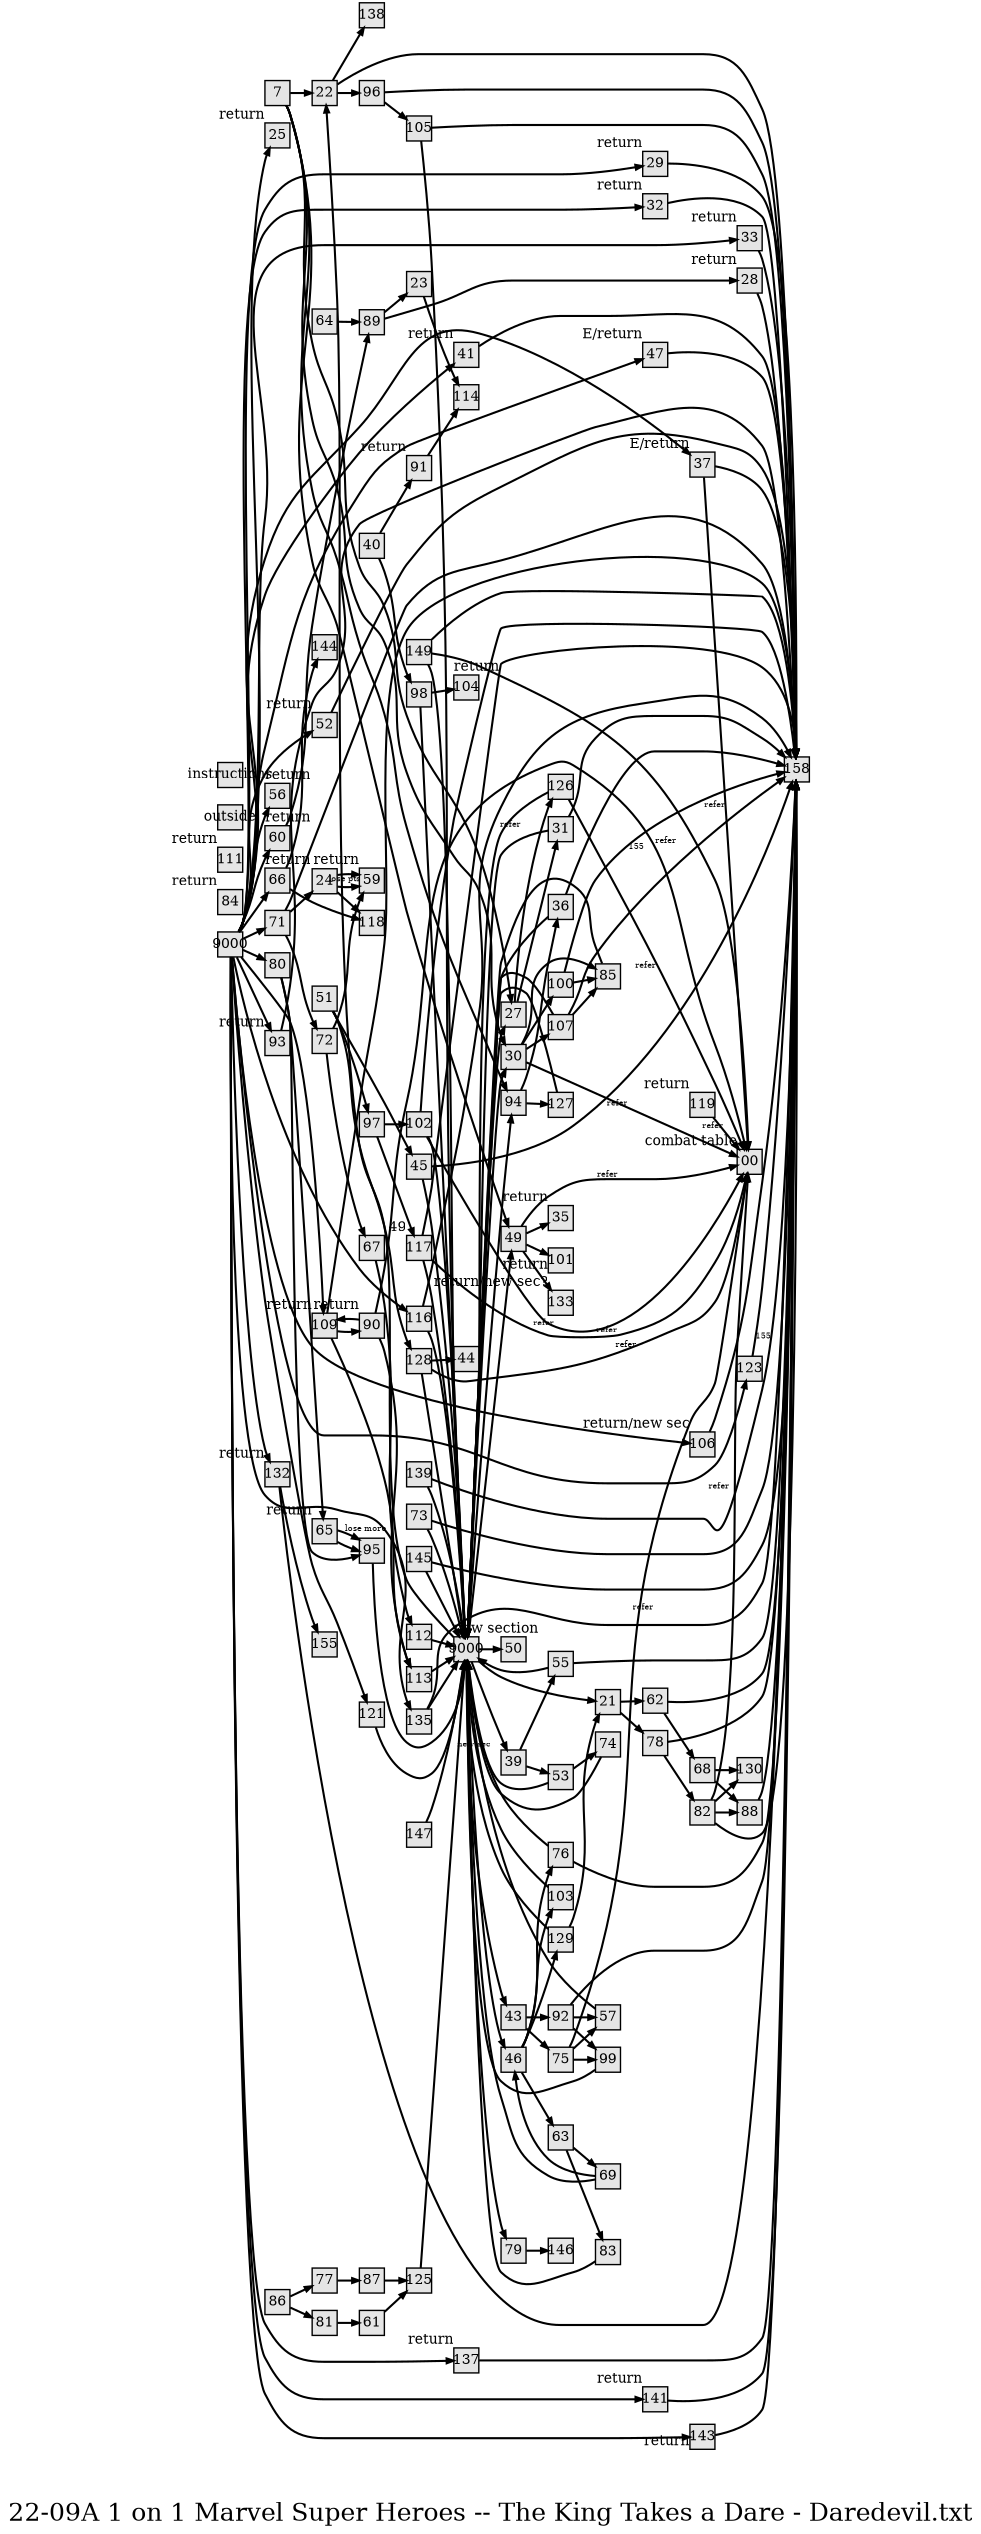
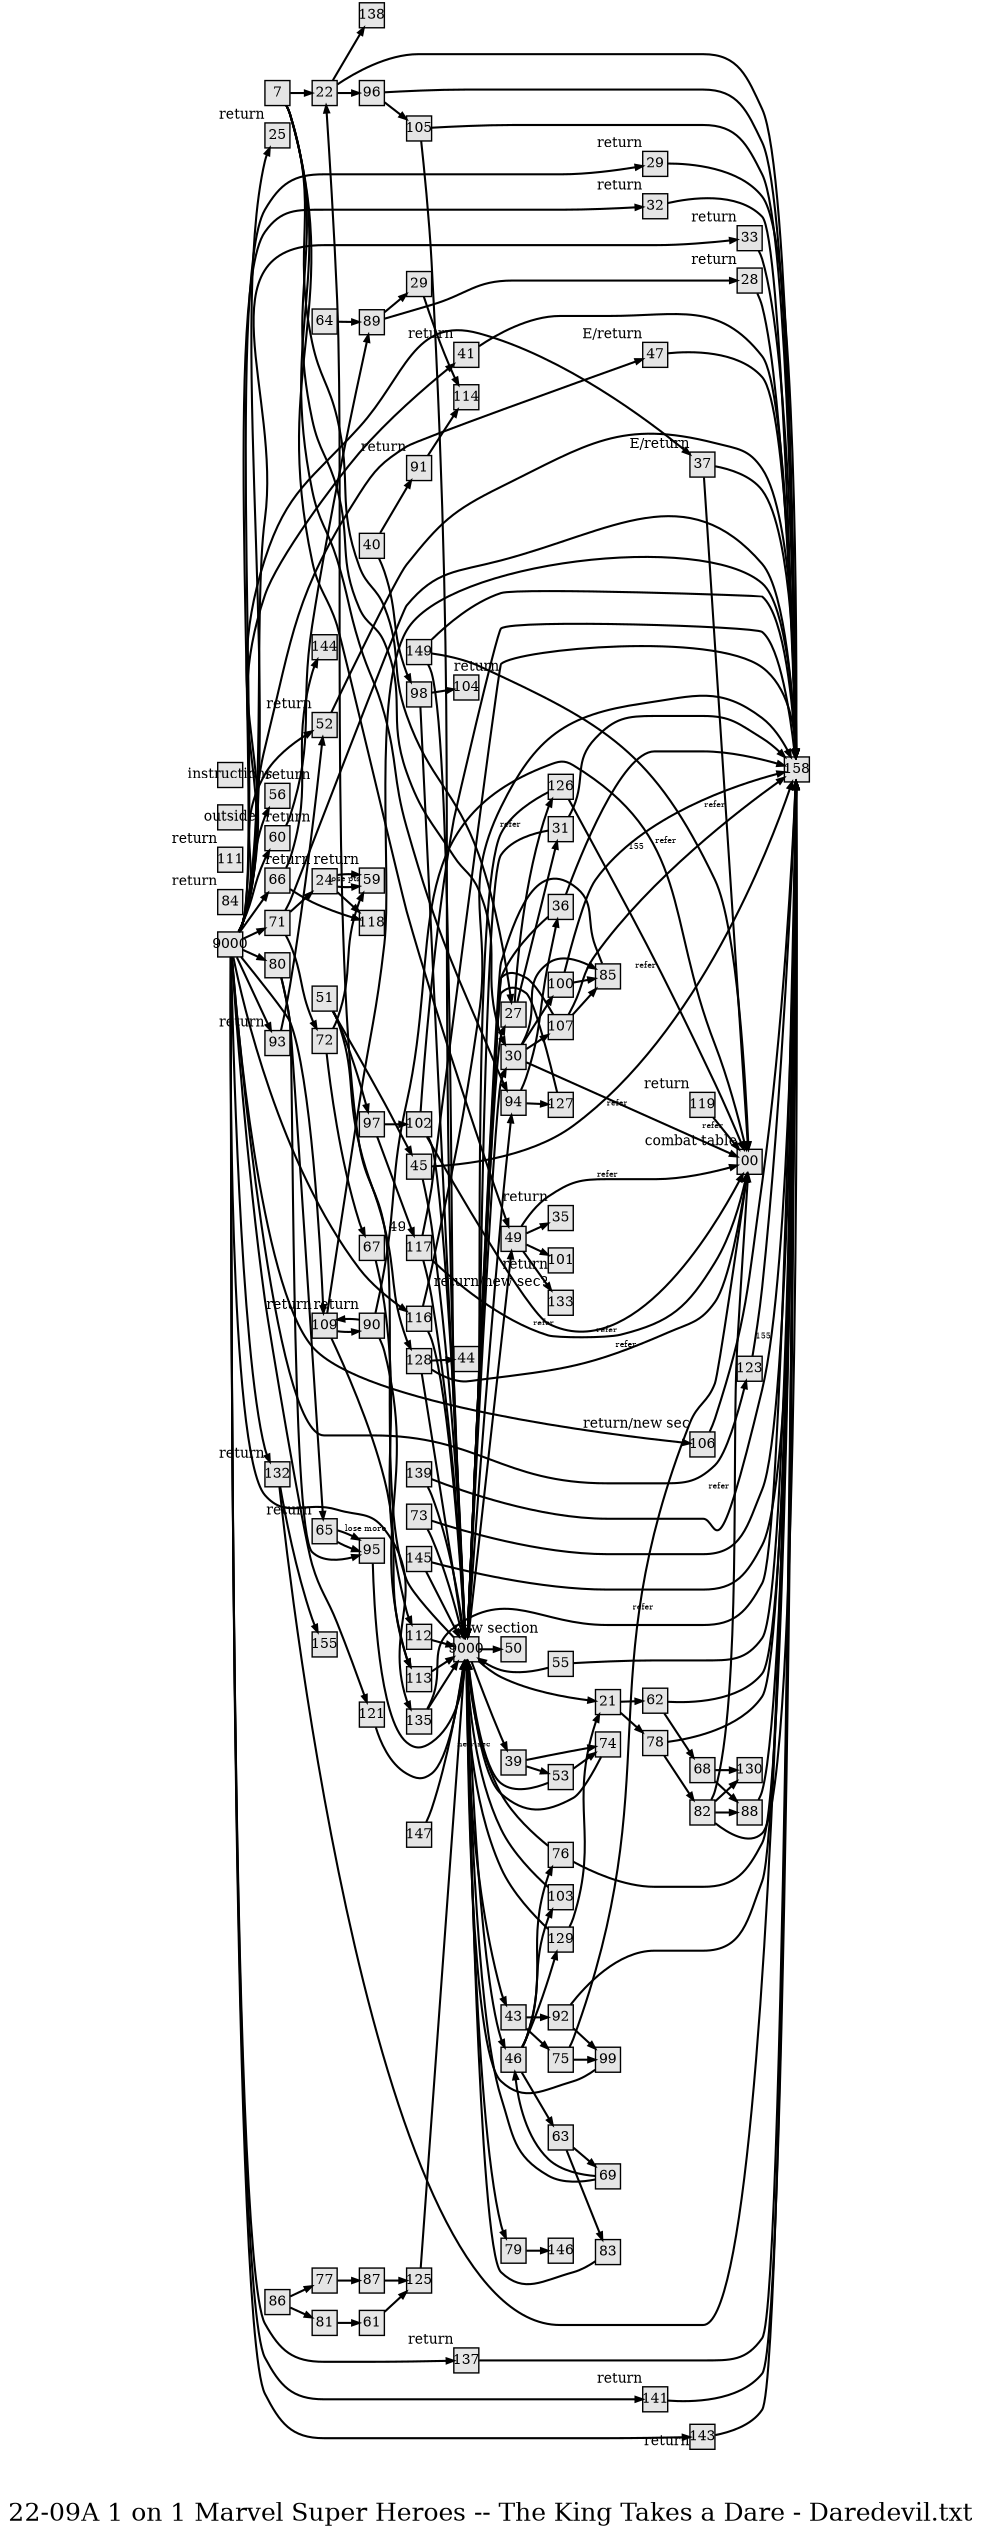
(419, 284) -> (419, 284)
(460, 479) -> (305, 888)
(536, 1716) -> (557, 1754)
(608, 2017) -> none
